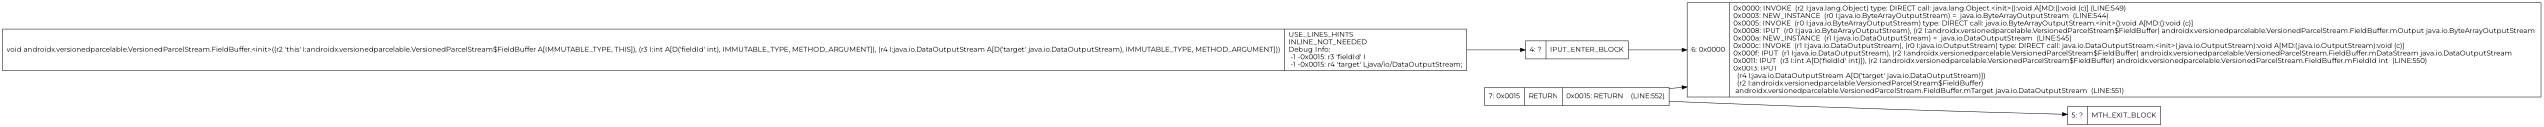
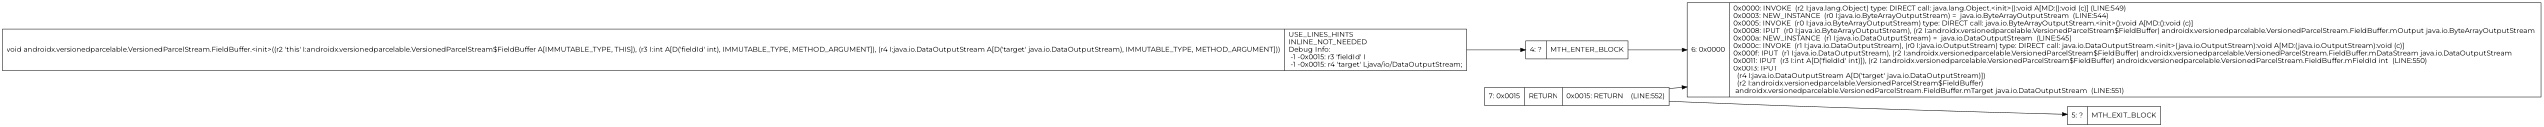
(1587, 50) -> (1587, 50)
